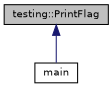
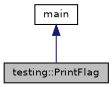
(56, 49) -> (56, 49)
